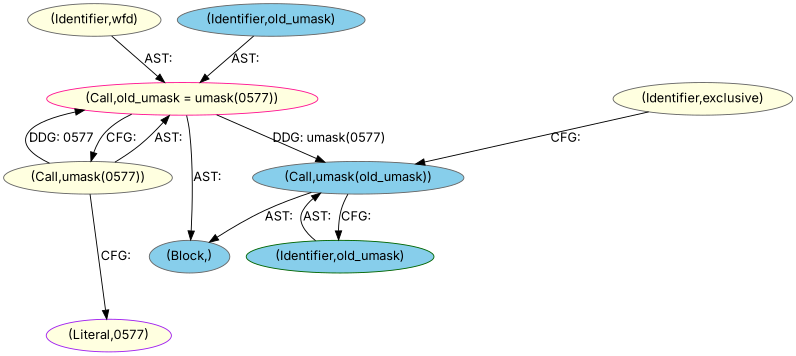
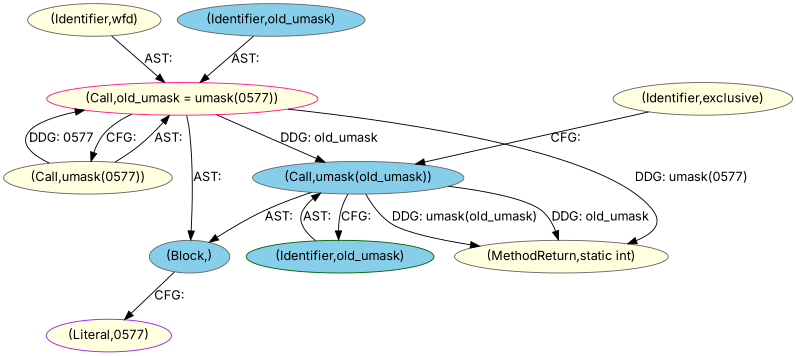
(329, 138) -> (329, 138)
(98, 252) -> (153, 293)
none -> (561, 257)
